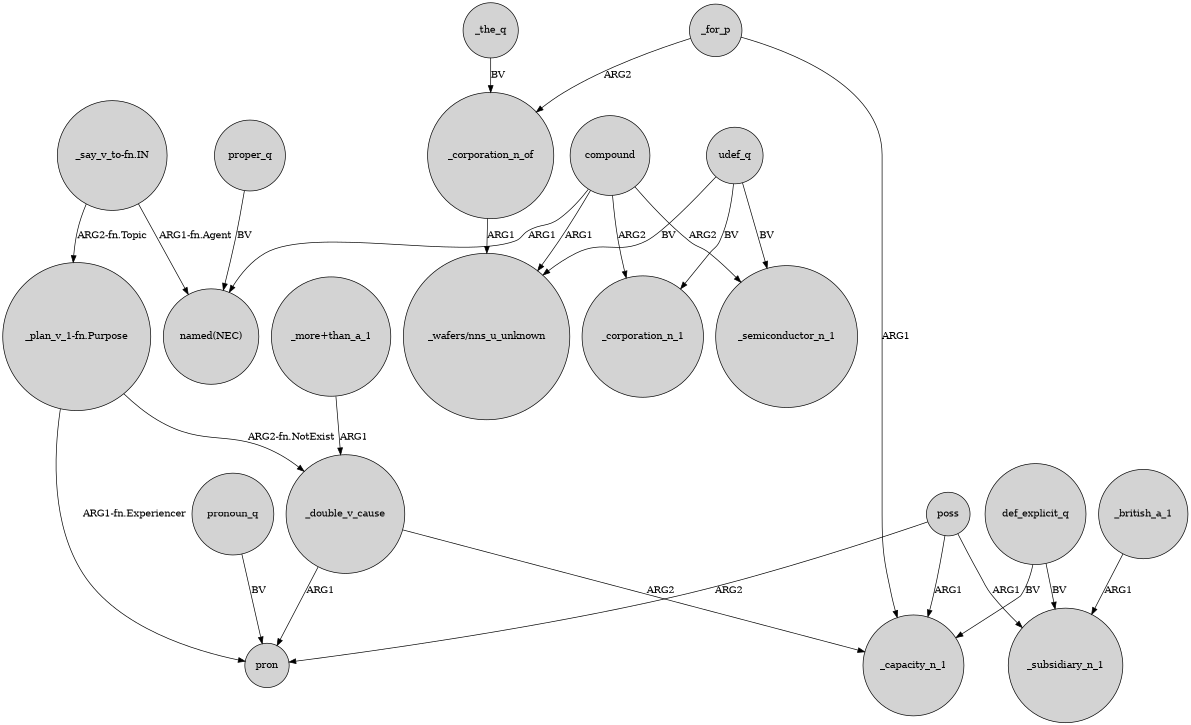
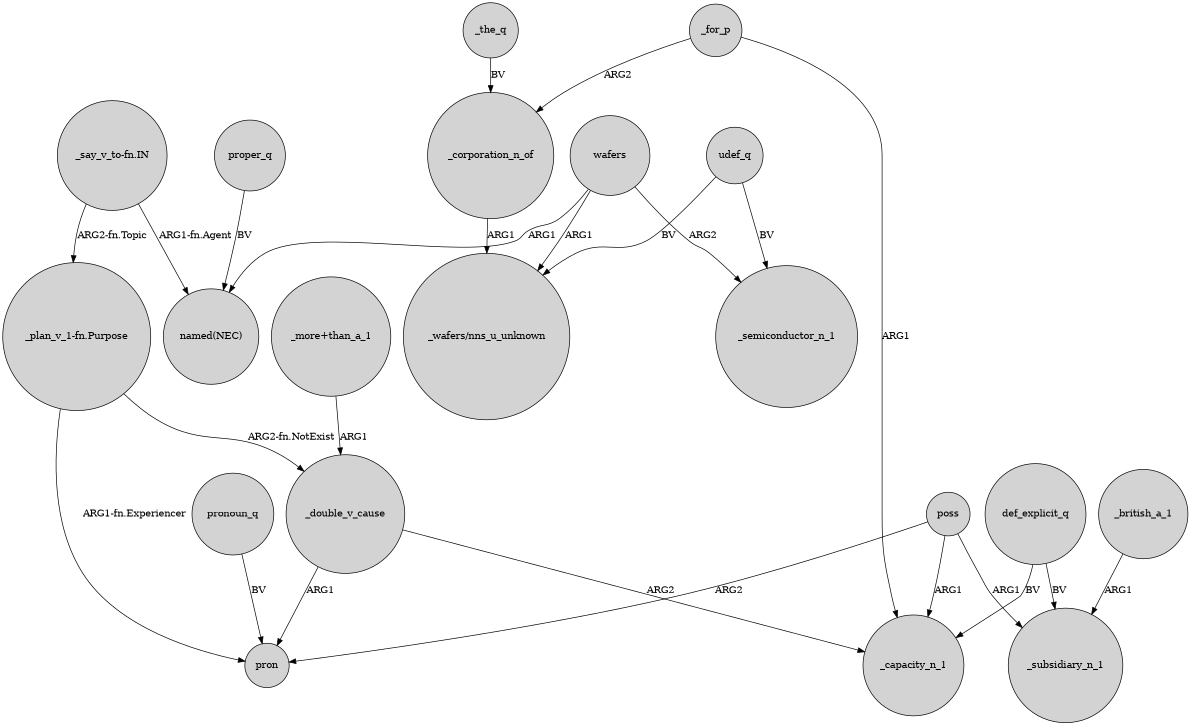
(610, 156) -> (610, 156)
(643, 337) -> none
